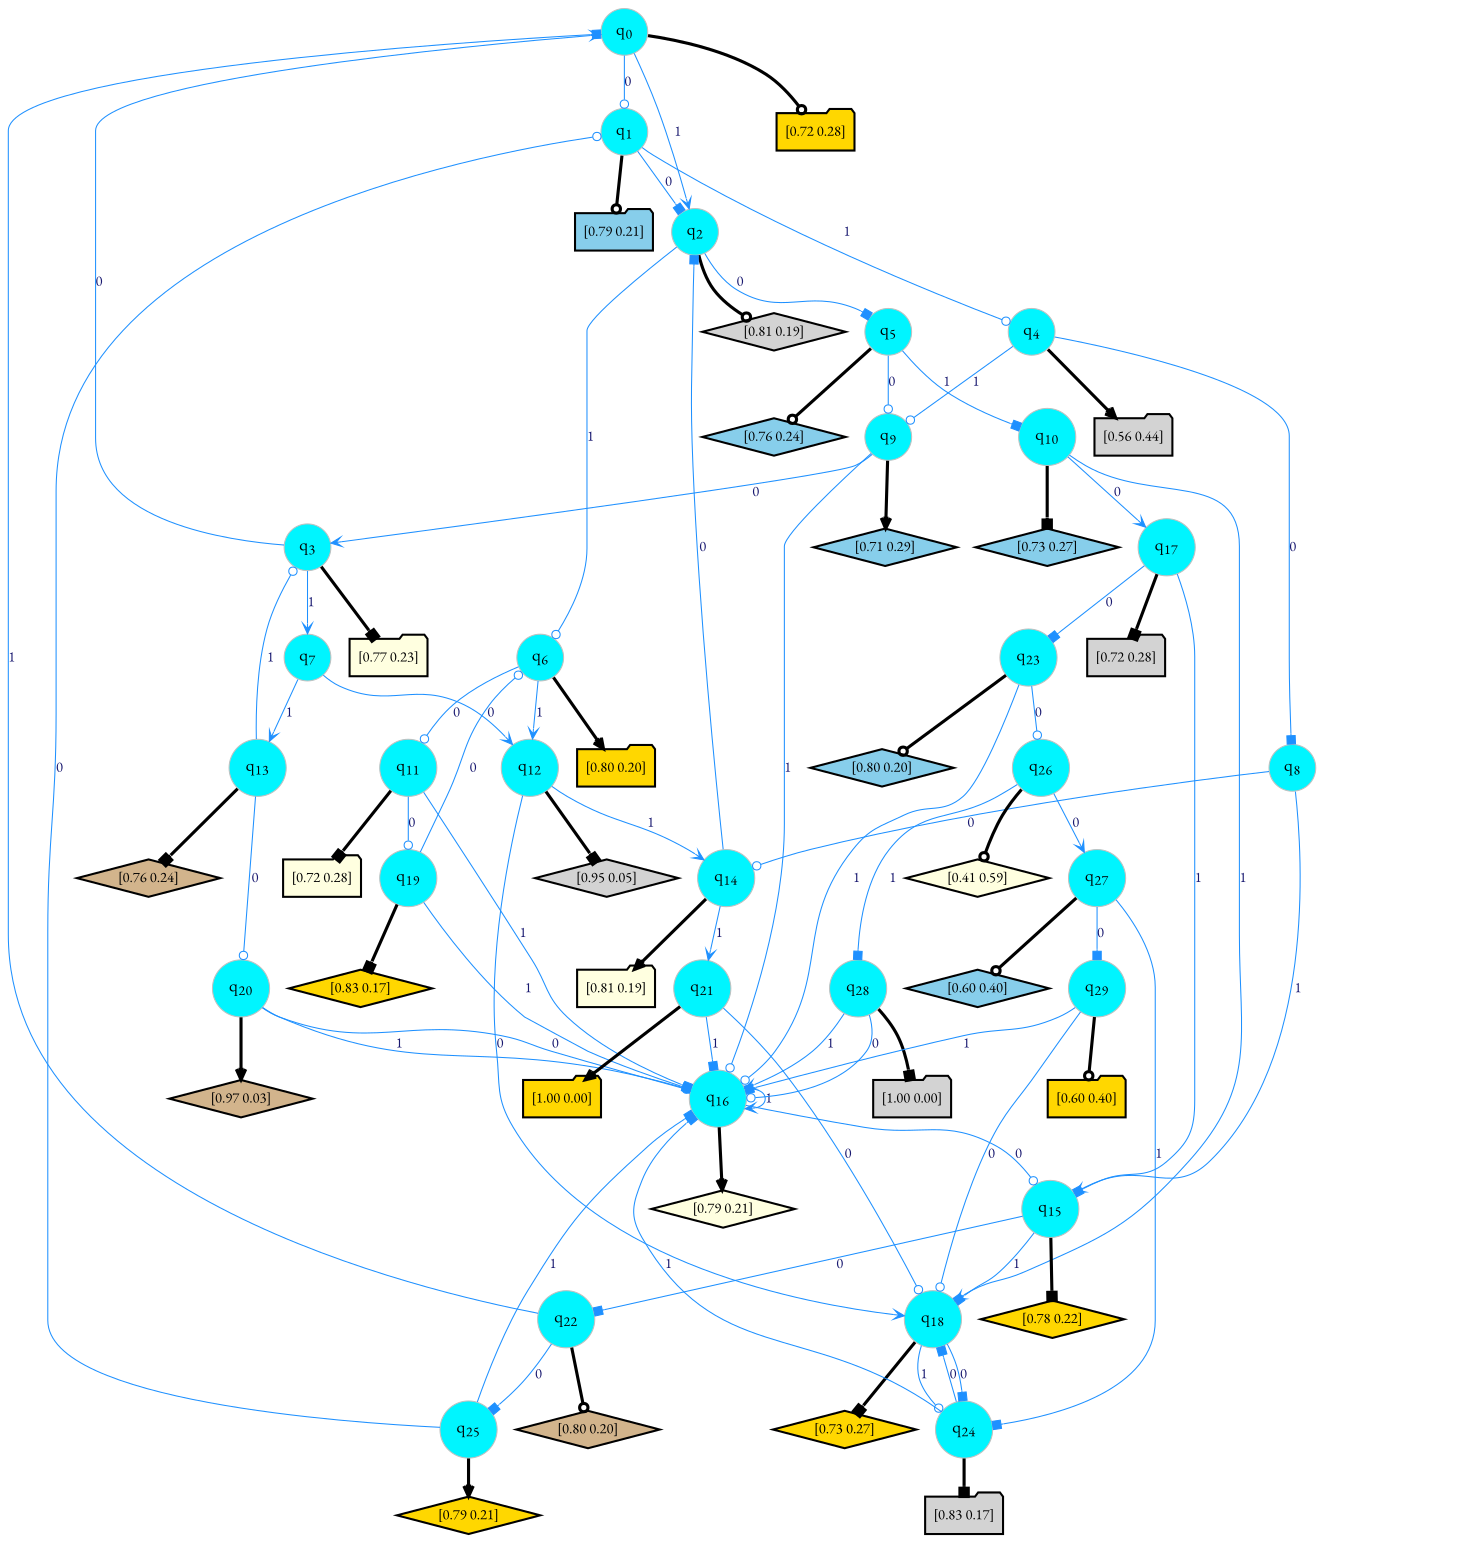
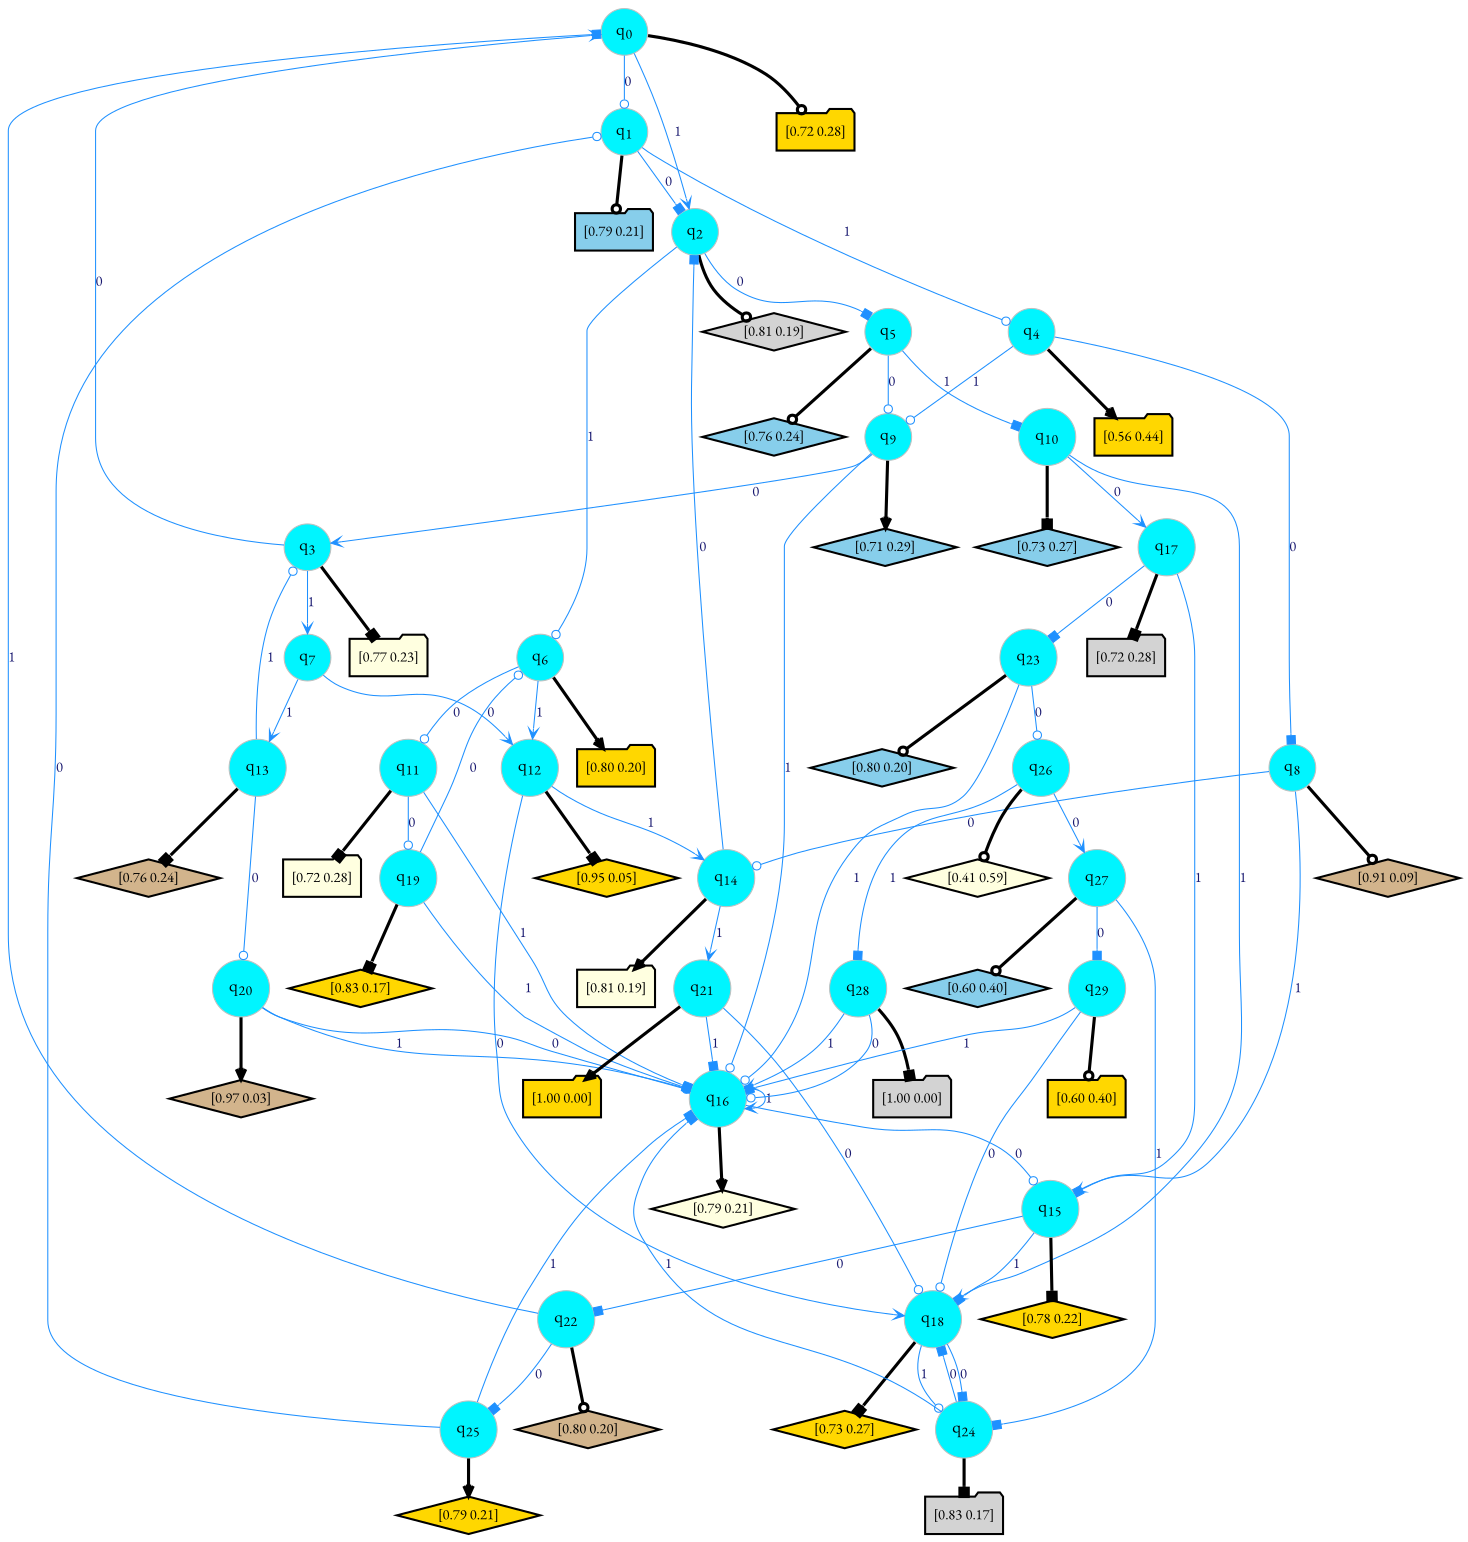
(1133, 437) -> (1133, 437)
(607, 878) -> (607, 878)
none -> (1388, 878)
